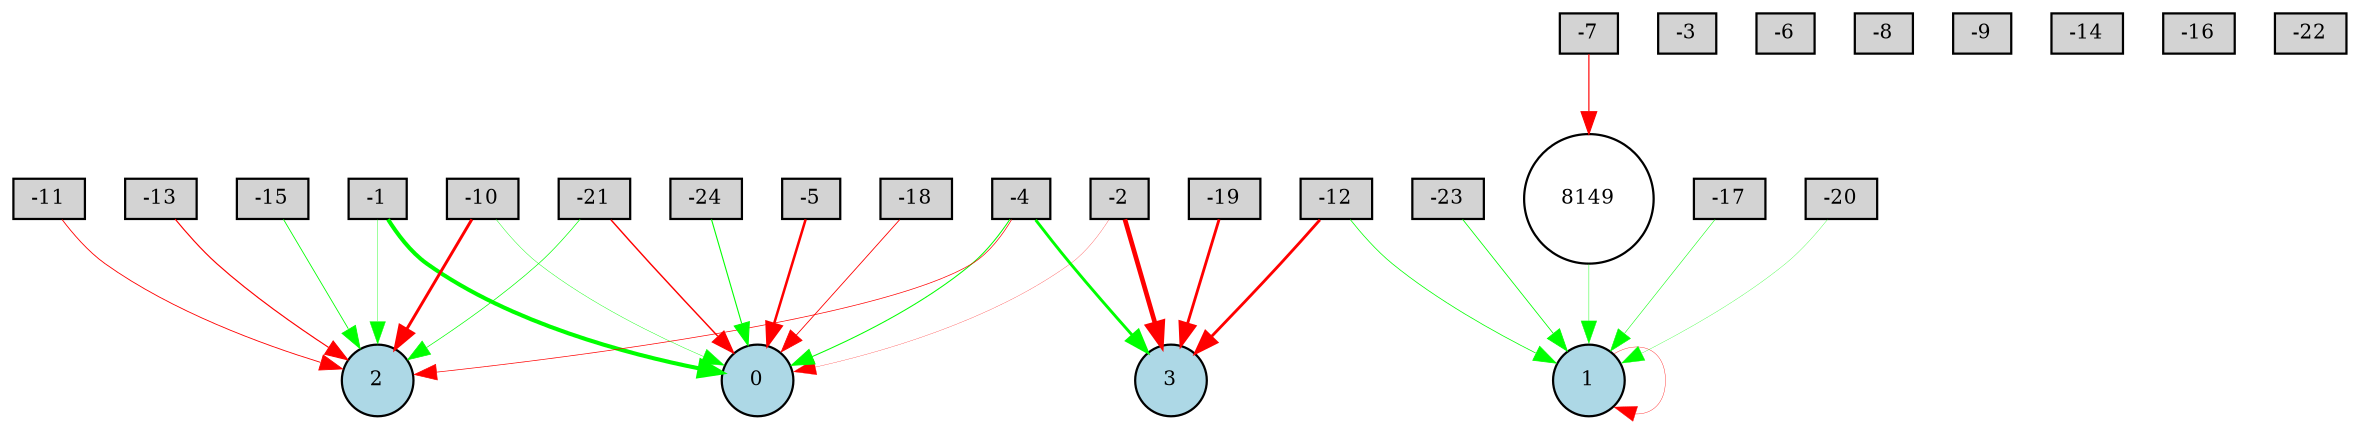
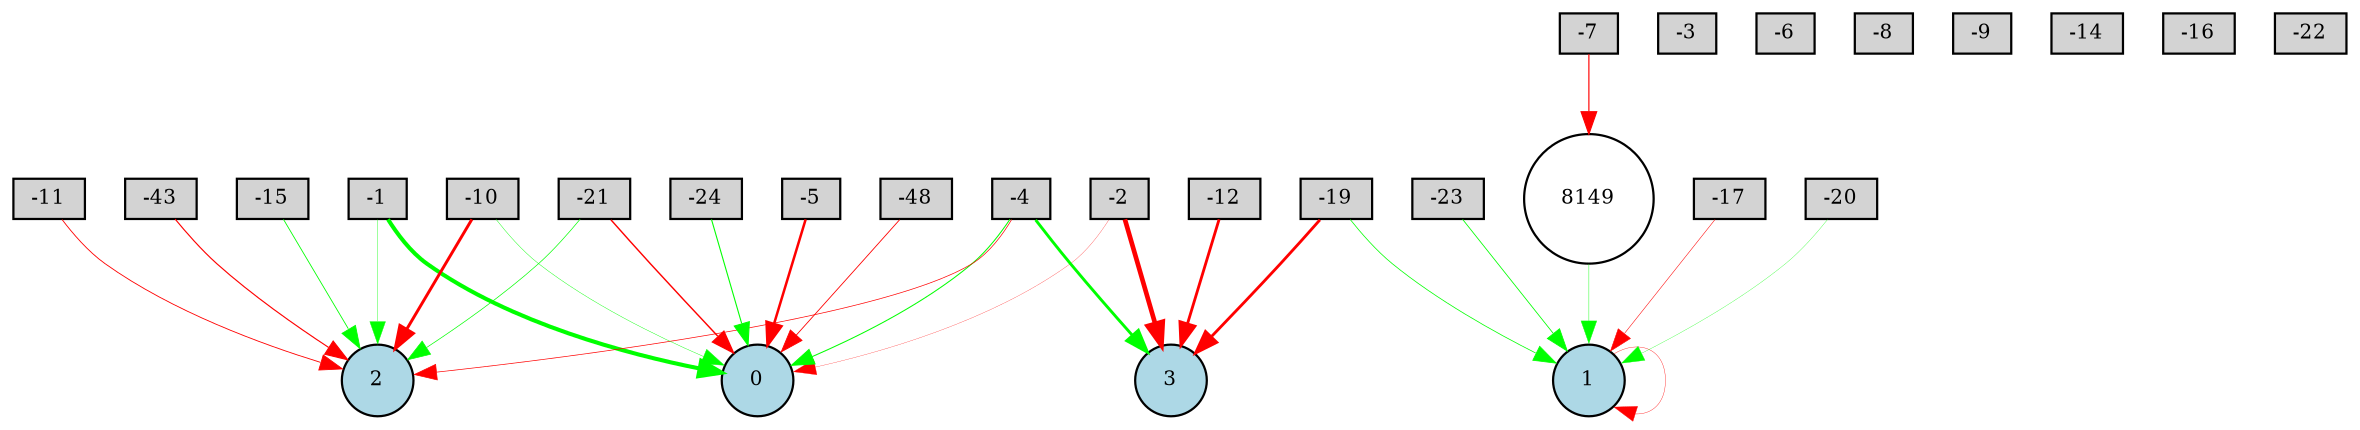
(161, 199) -> (161, 199)
(916, 199) -> (916, 199)
(1670, 276) -> (1670, 276)
(1436, 296) -> (1436, 296)
